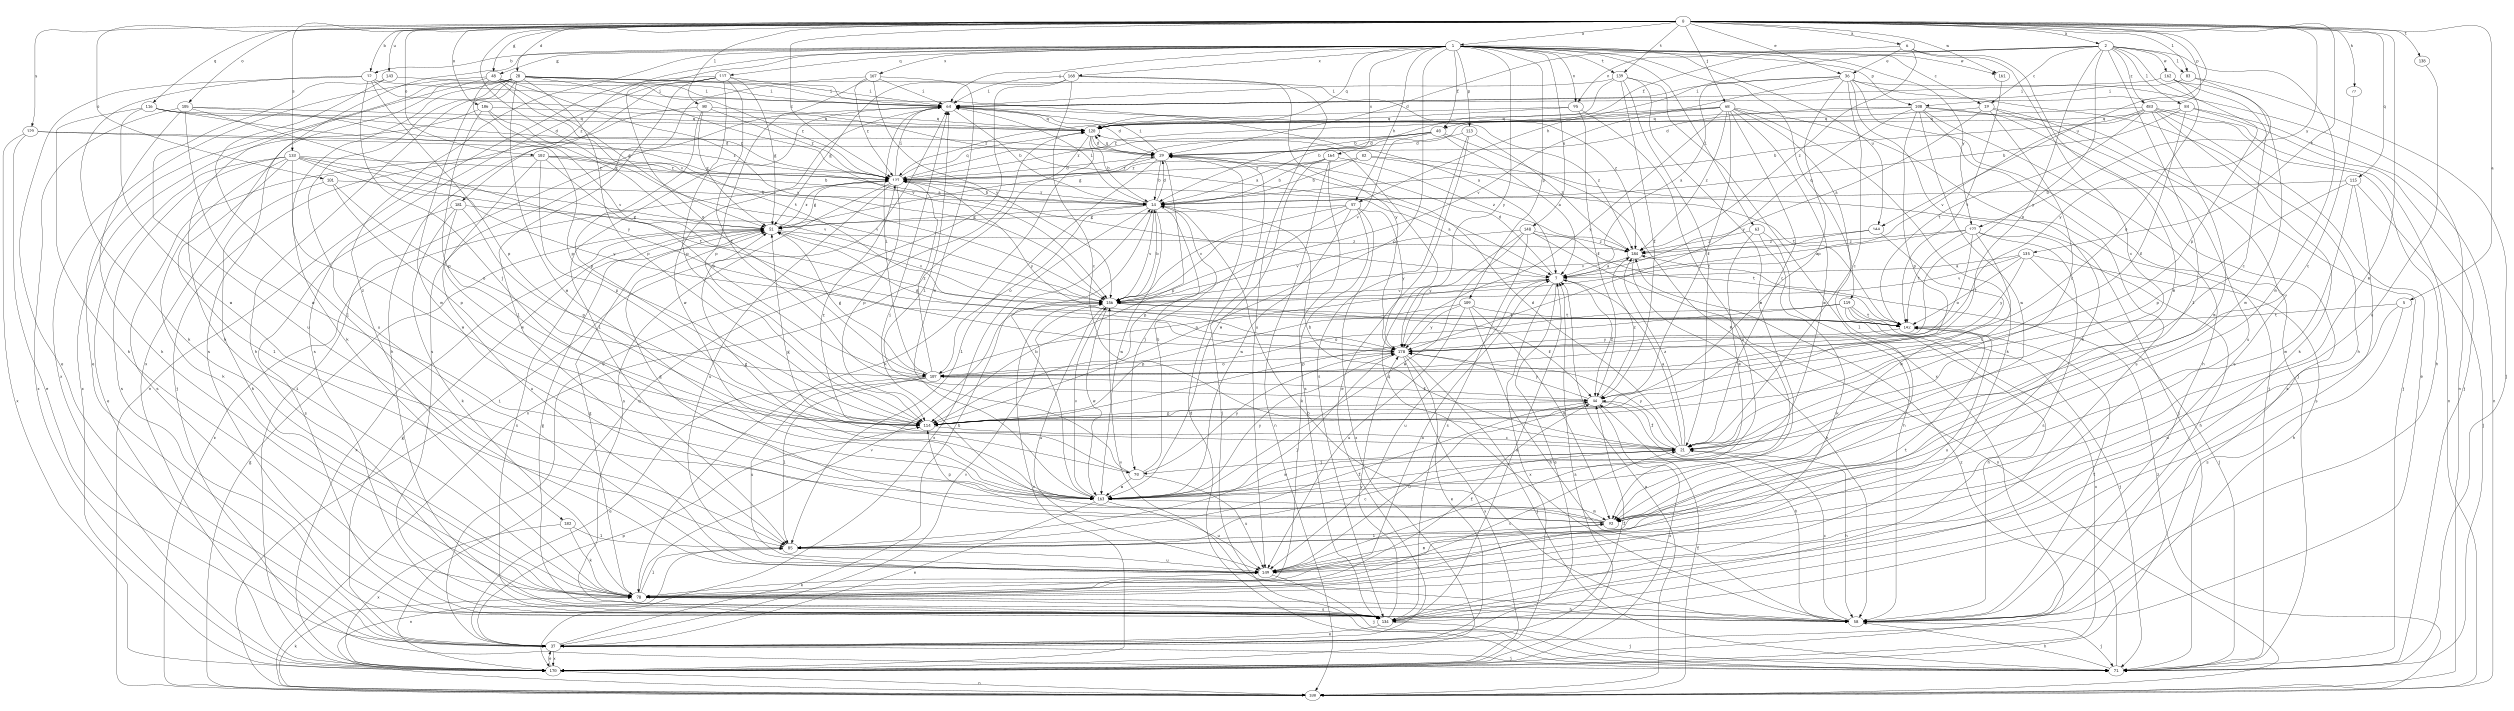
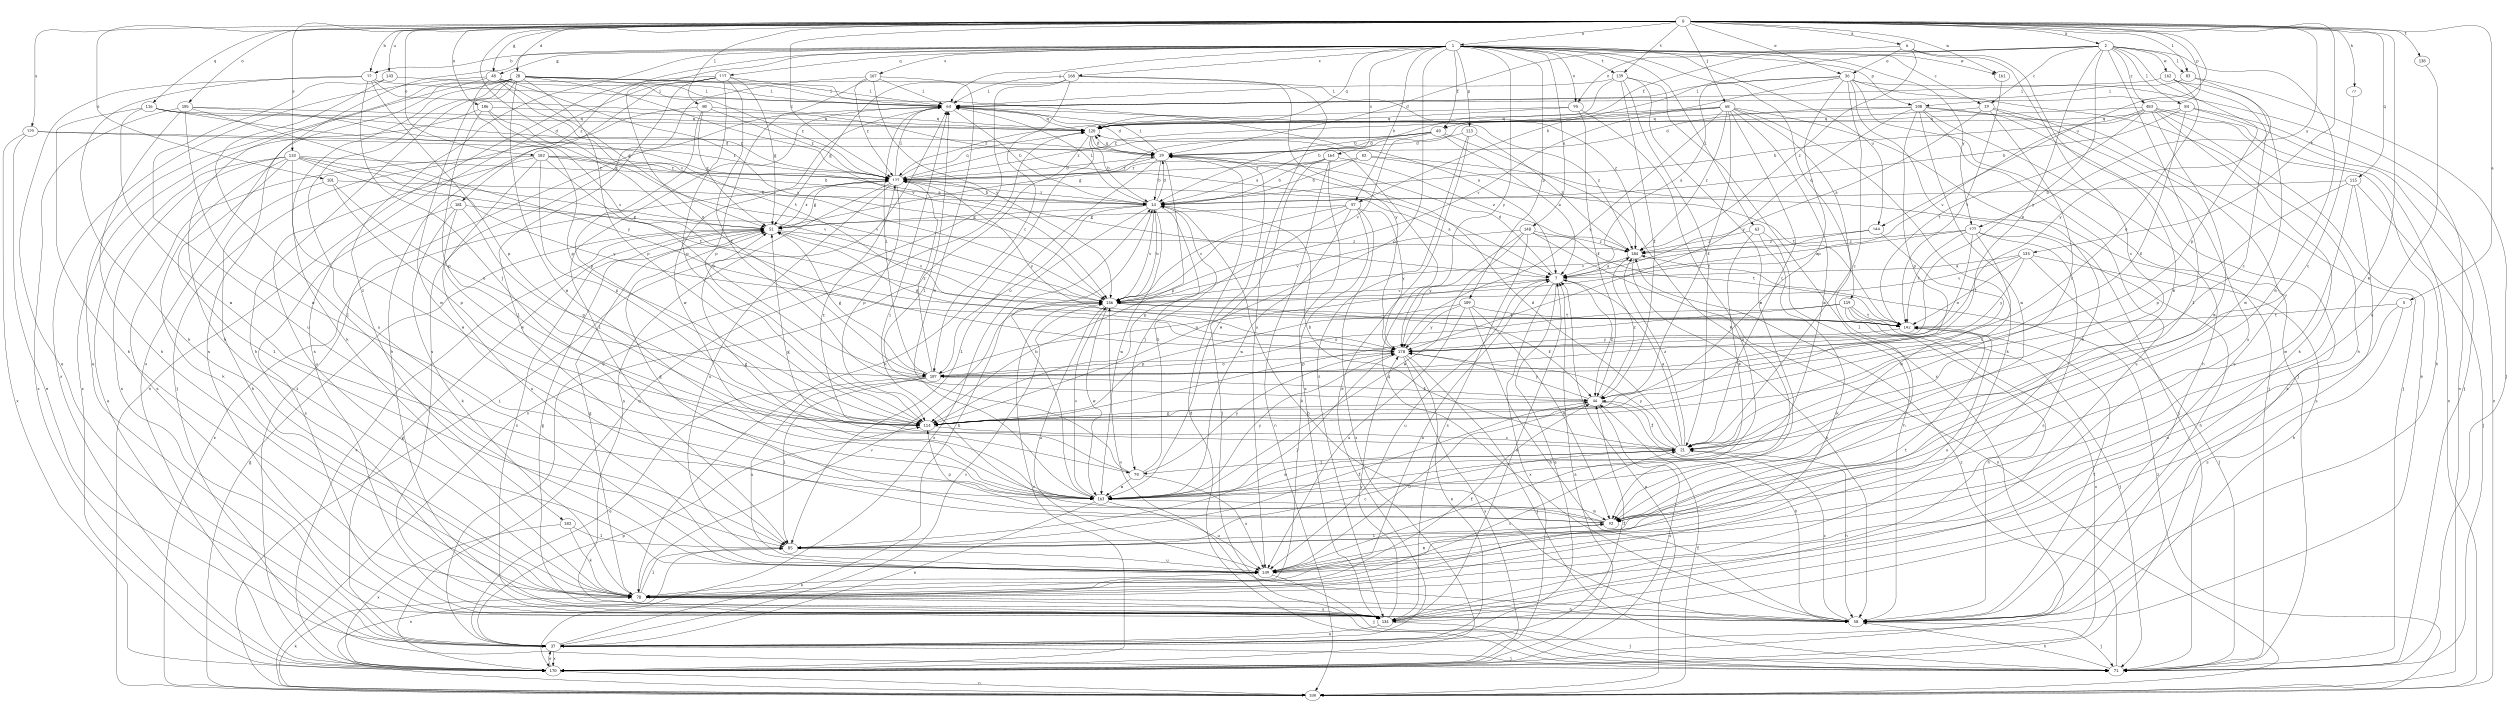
(1243, 404) -> (1027, 220)
none -> (571, 509)
